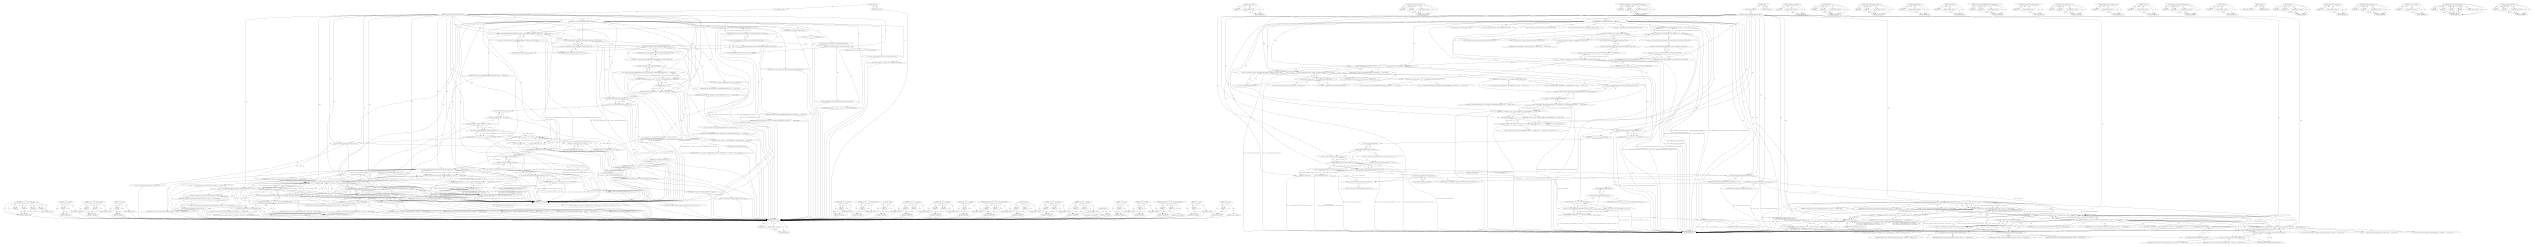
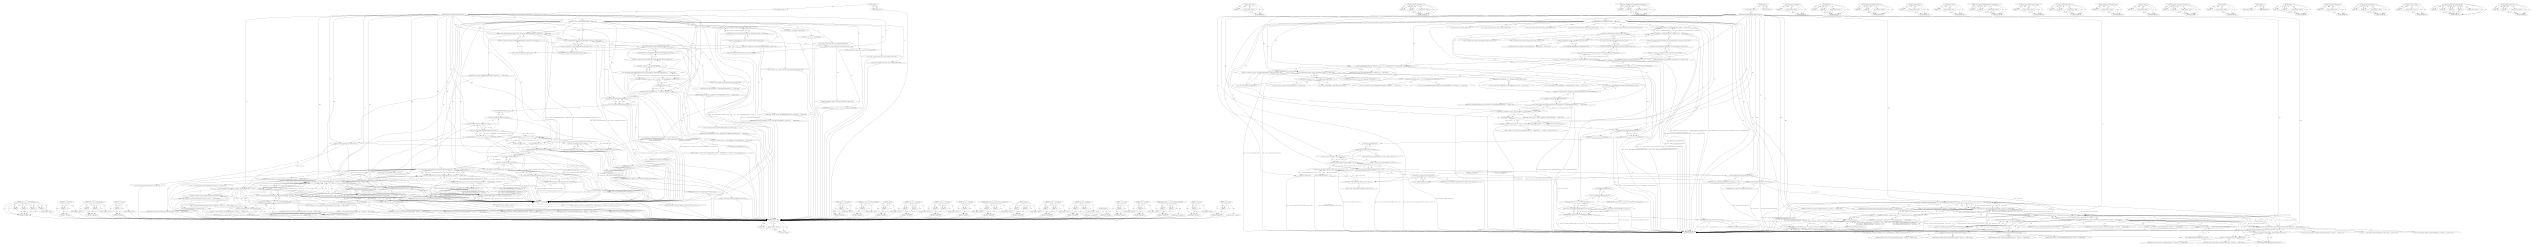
none -> (1576, 47)
